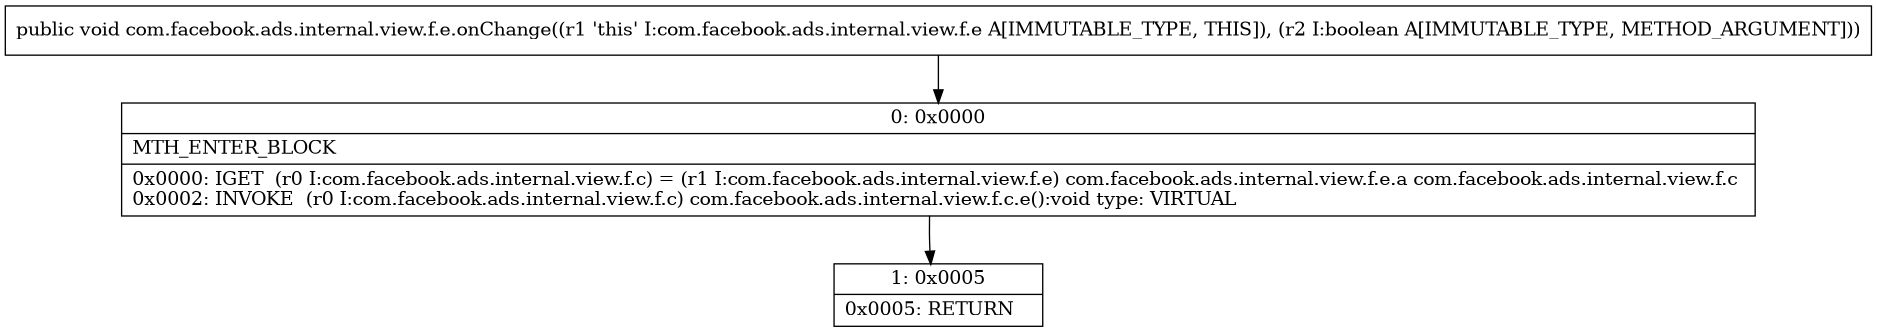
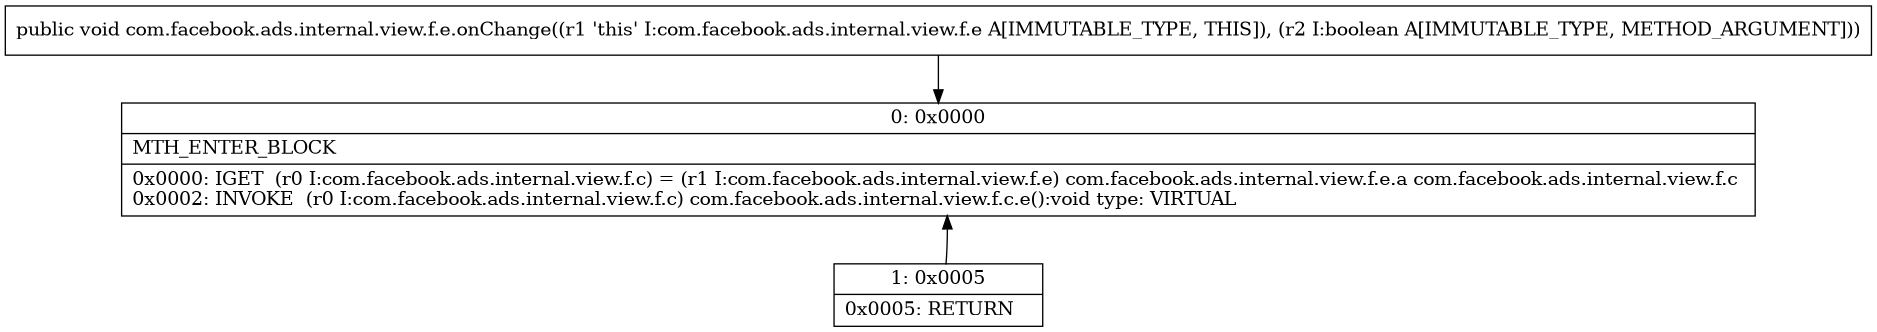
(929, 233) -> (947, 247)
